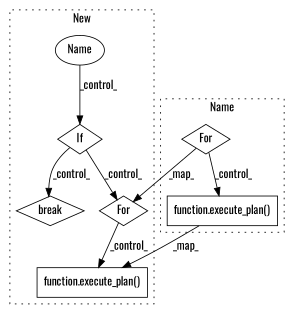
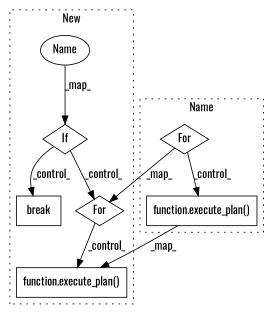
(99, 86) -> (78, 86)
(50, 211) -> (39, 211)
